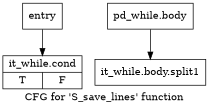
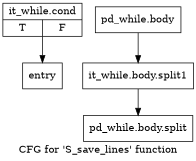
(42, 39) -> (42, 46)
none -> (138, 128)
